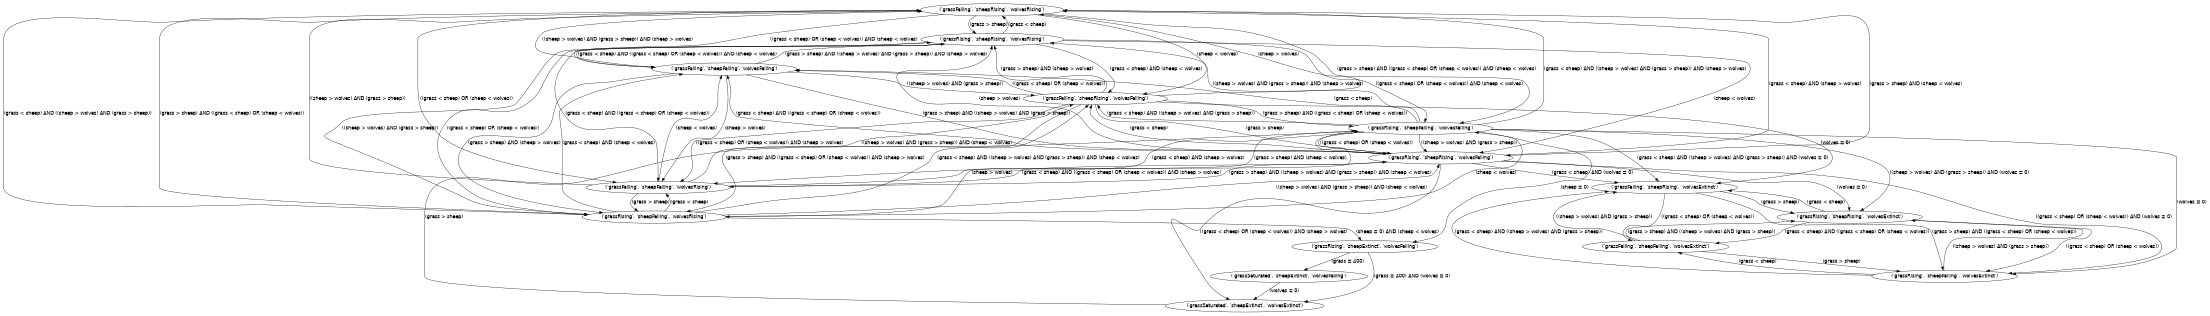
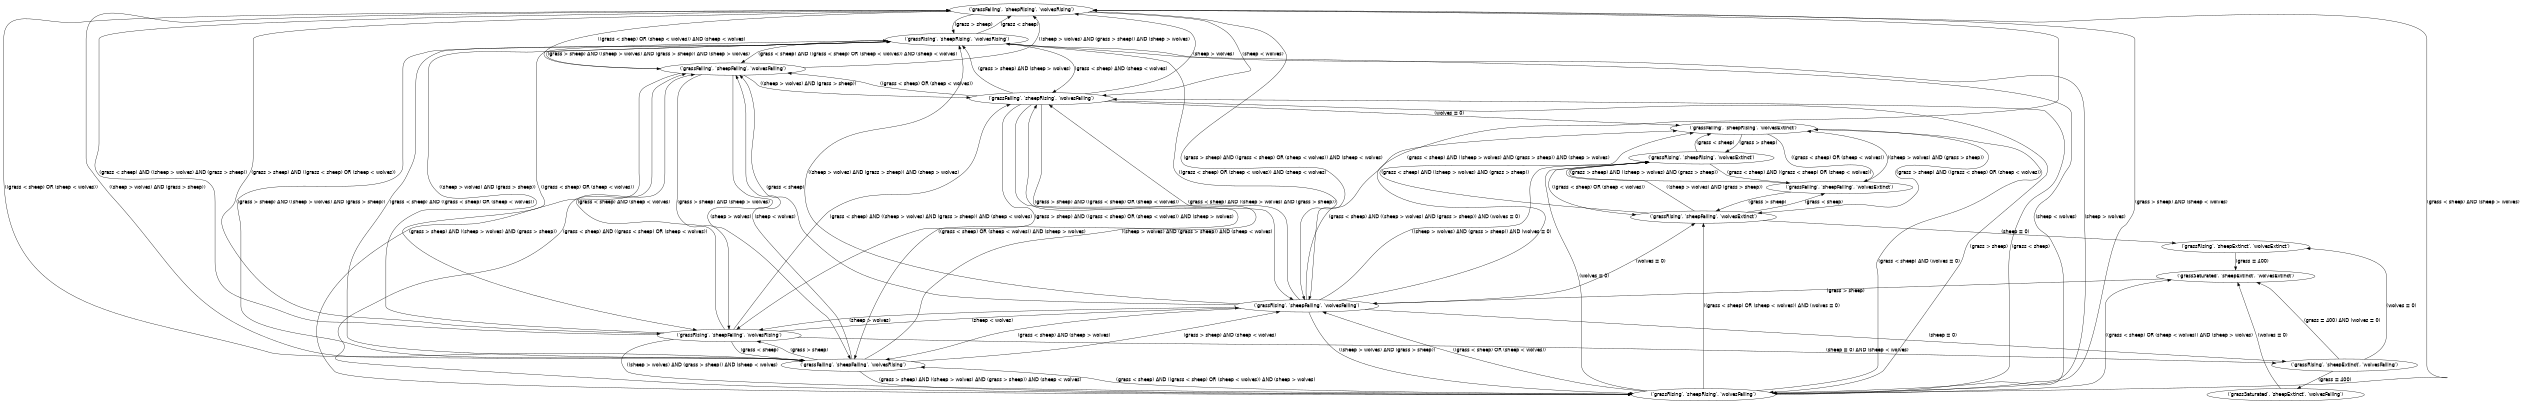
none -> (277, 187)
none -> (2236, 247)
